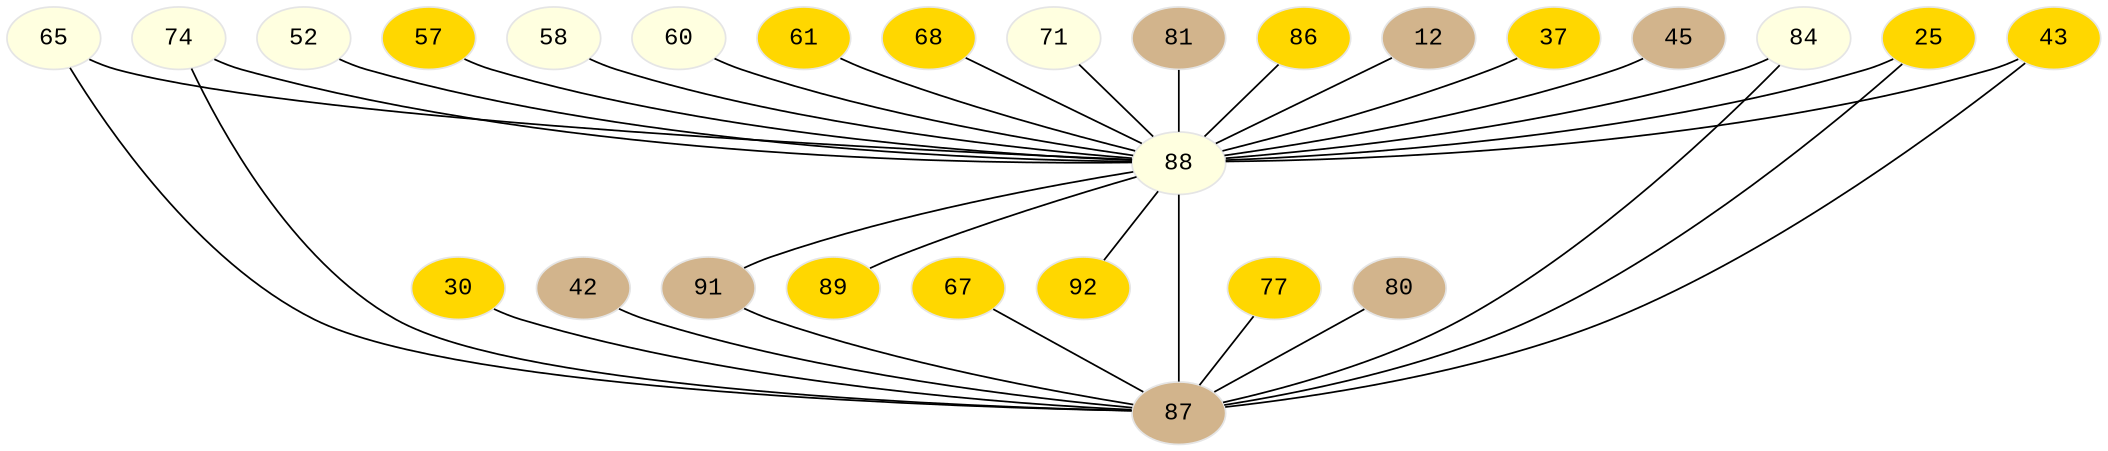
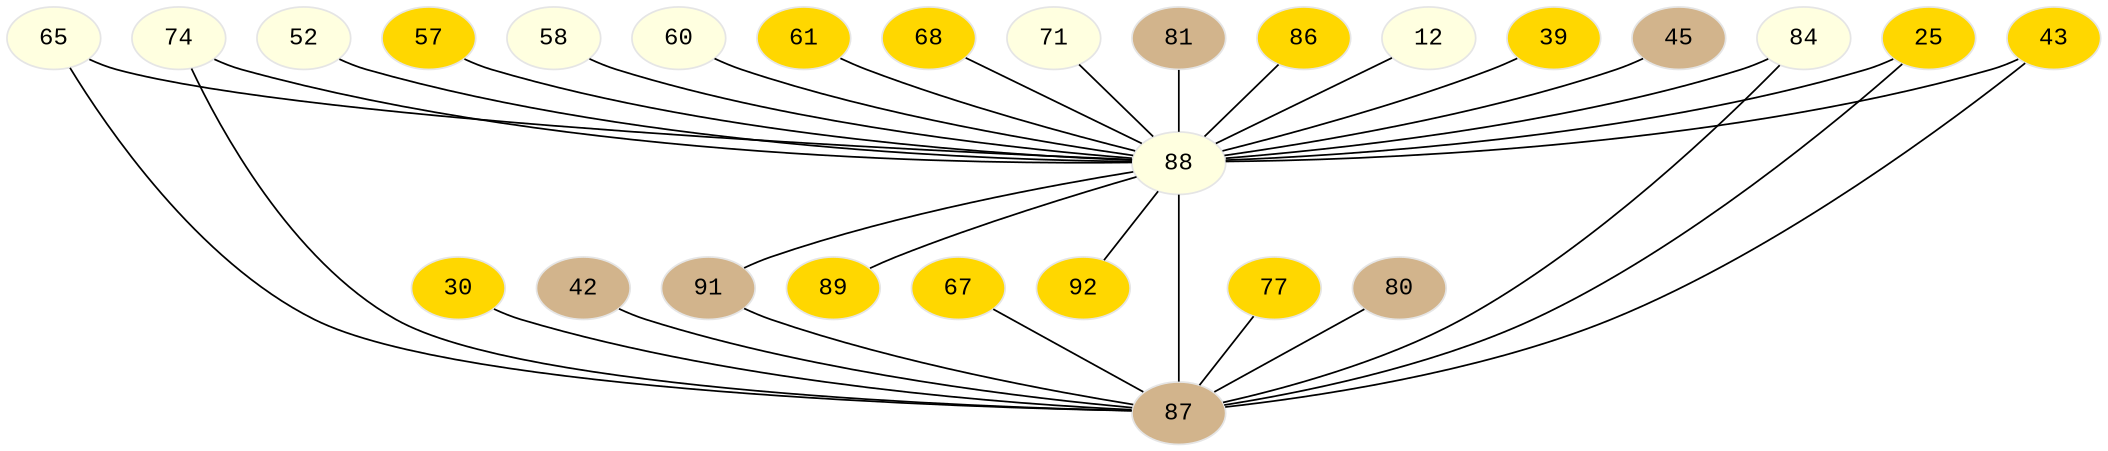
(1429, 38) -> (1429, 38)
(1554, 38) -> (1554, 38)
